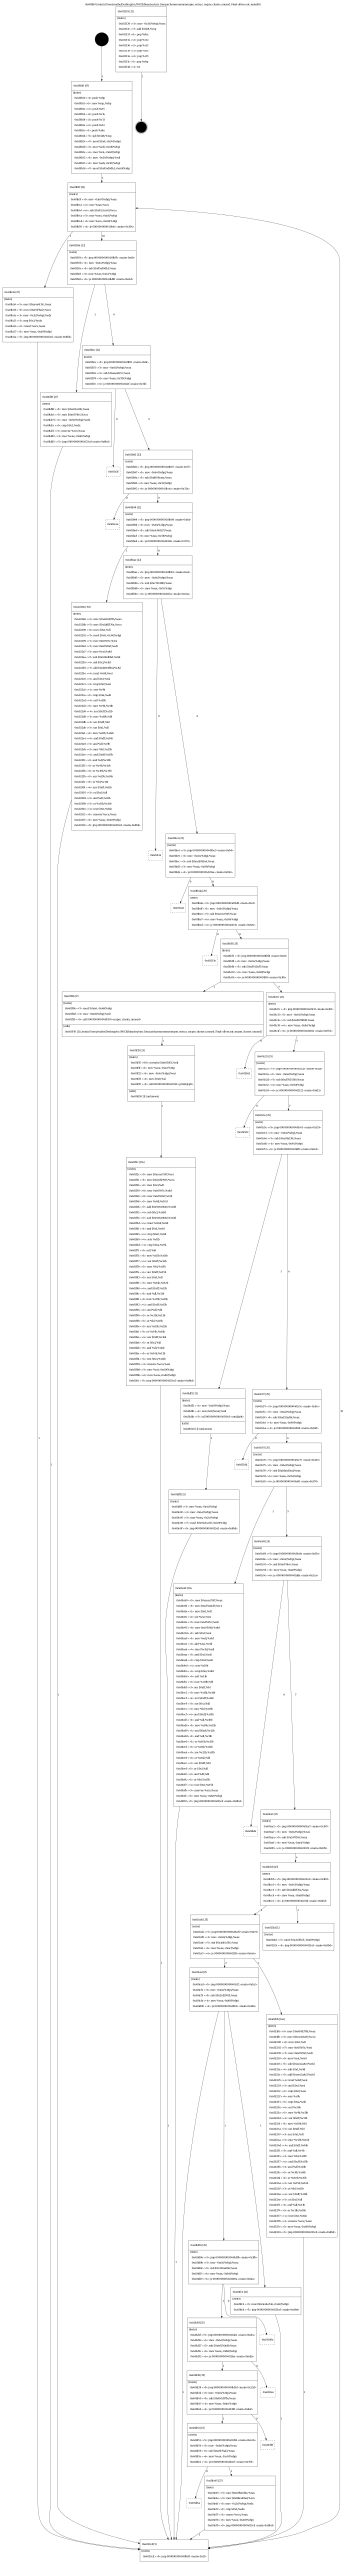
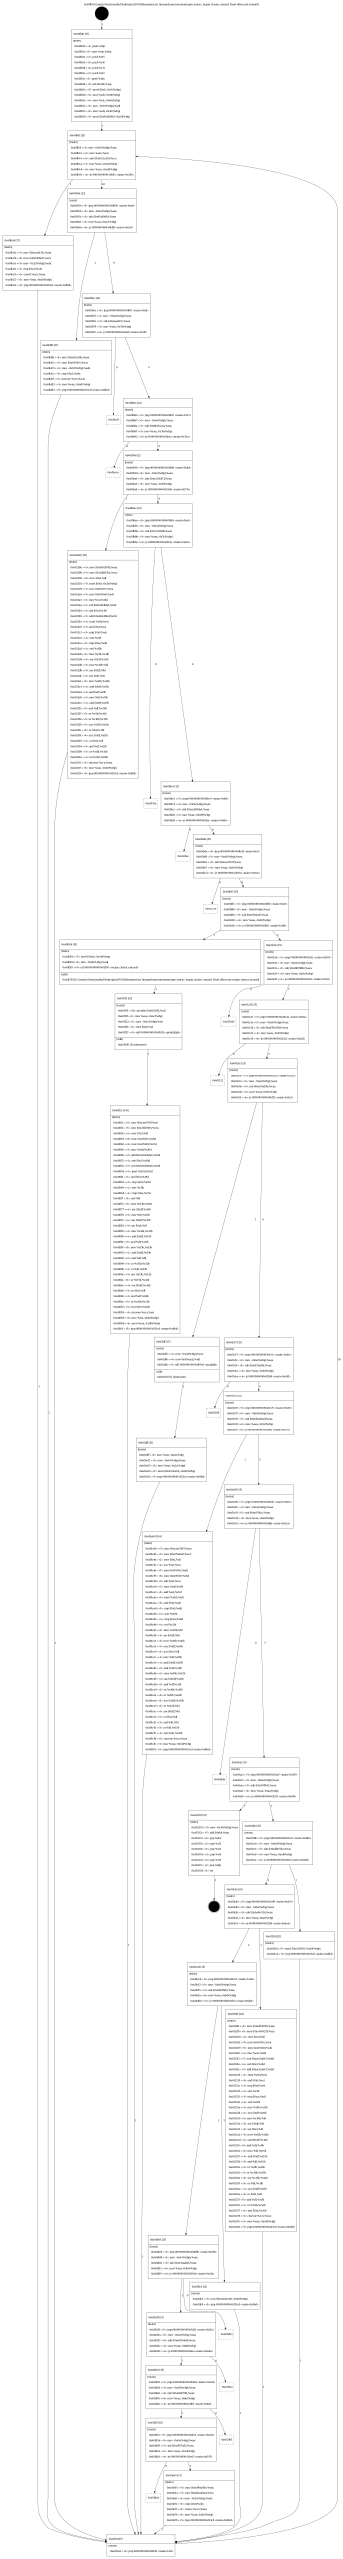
none -> (244, 1805)
(182, 2273) -> (299, 2297)
